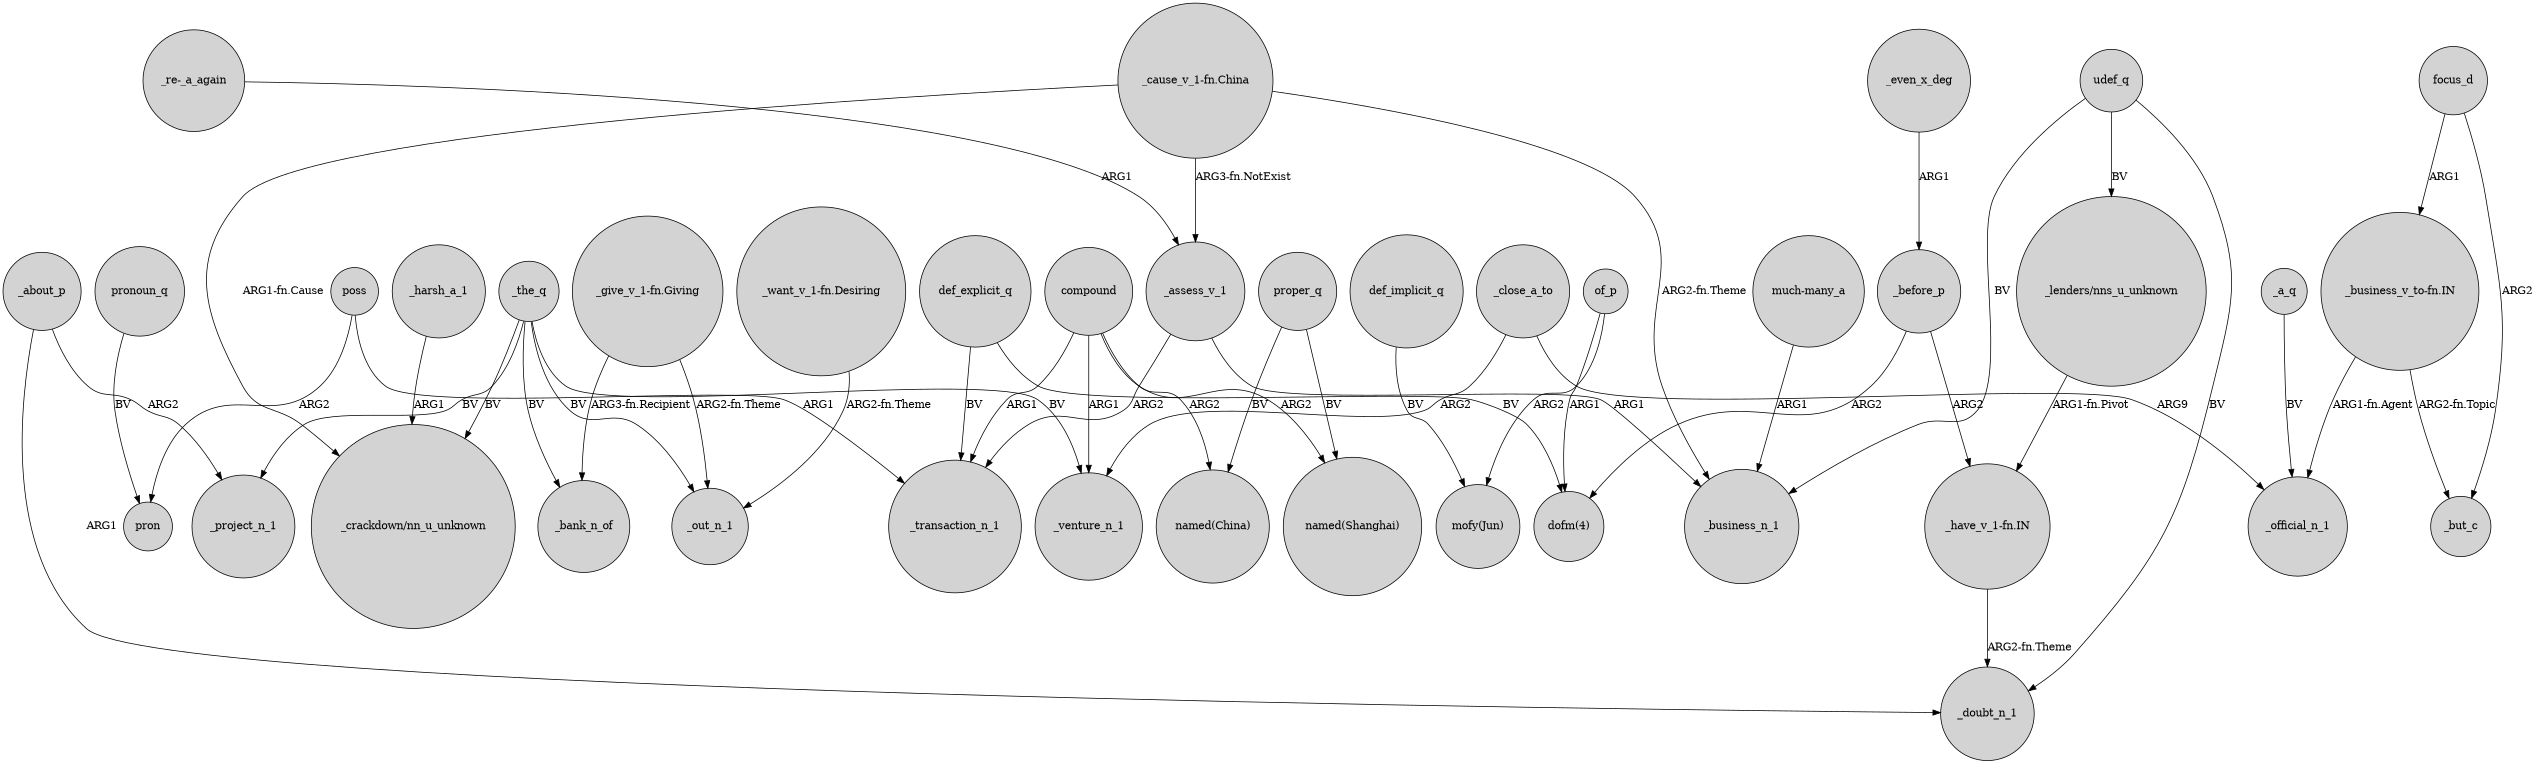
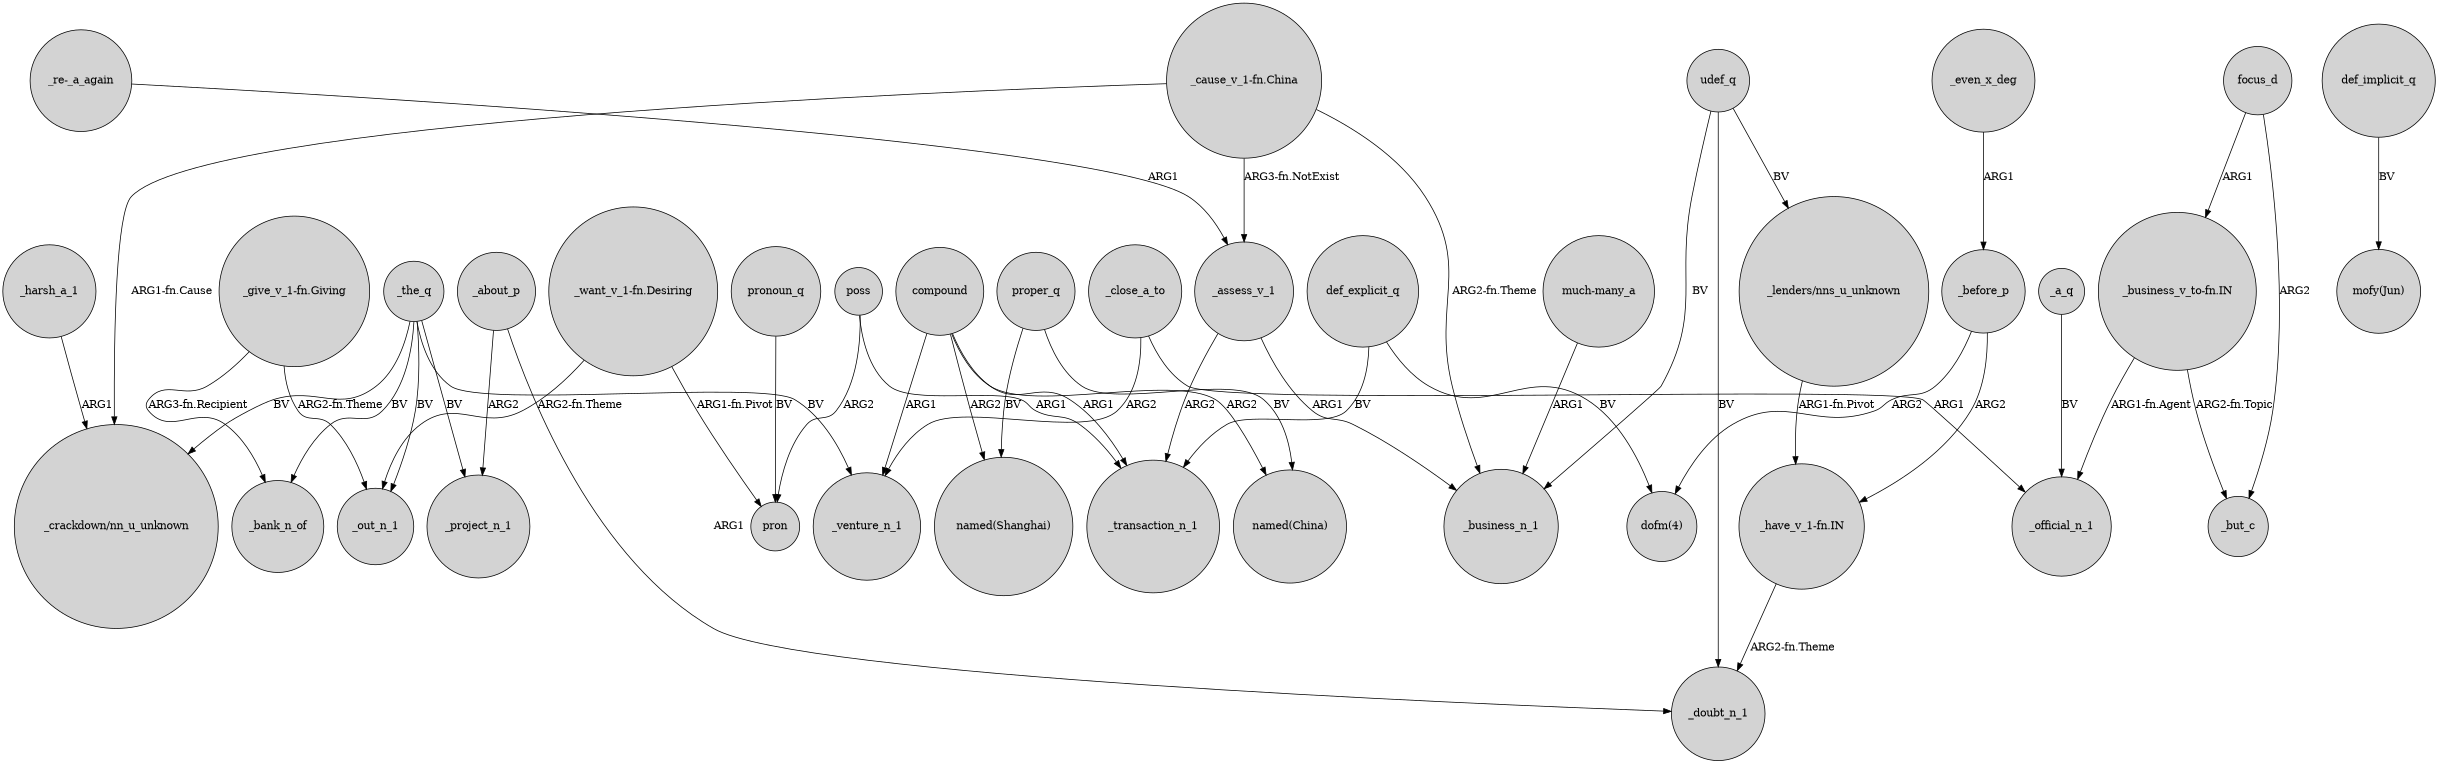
(1606, 291) -> none
(2173, 405) -> (1949, 405)
none -> (712, 435)
